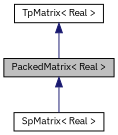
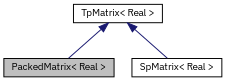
(59, 100) -> (151, 44)
